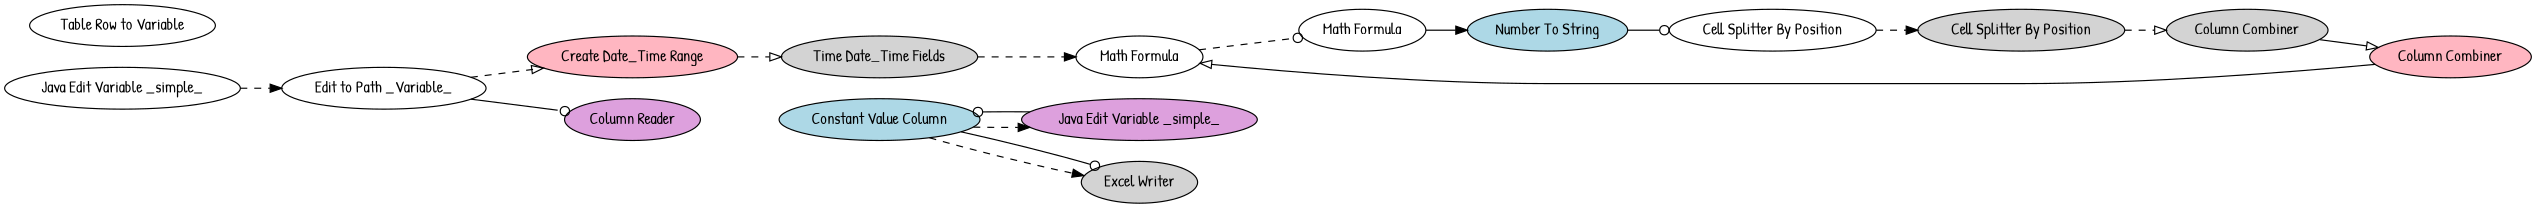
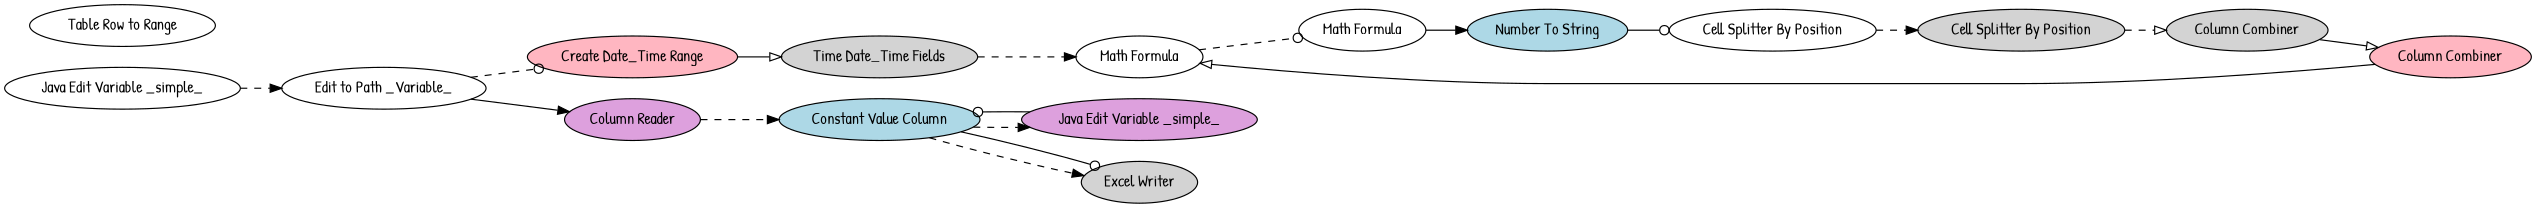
(122, 26) -> (122, 26)
(753, 57) -> (753, 57)
(502, 73) -> (502, 73)
(514, 105) -> (514, 105)
none -> (734, 120)
